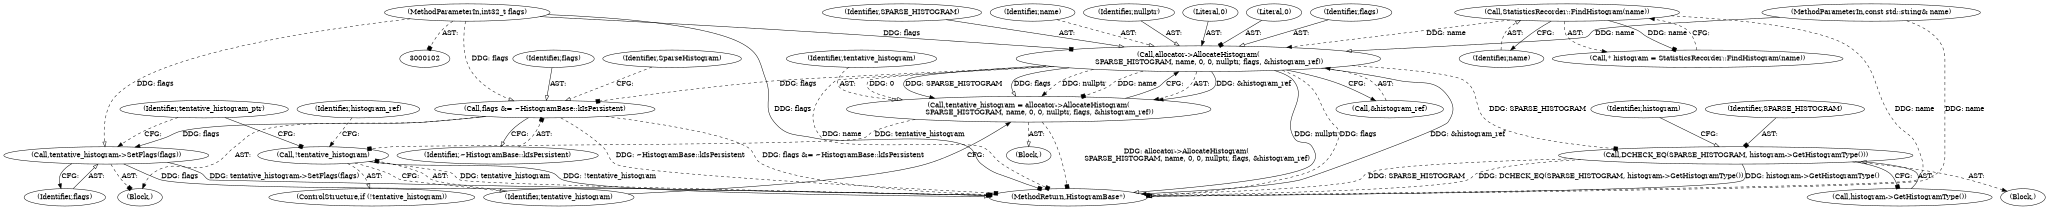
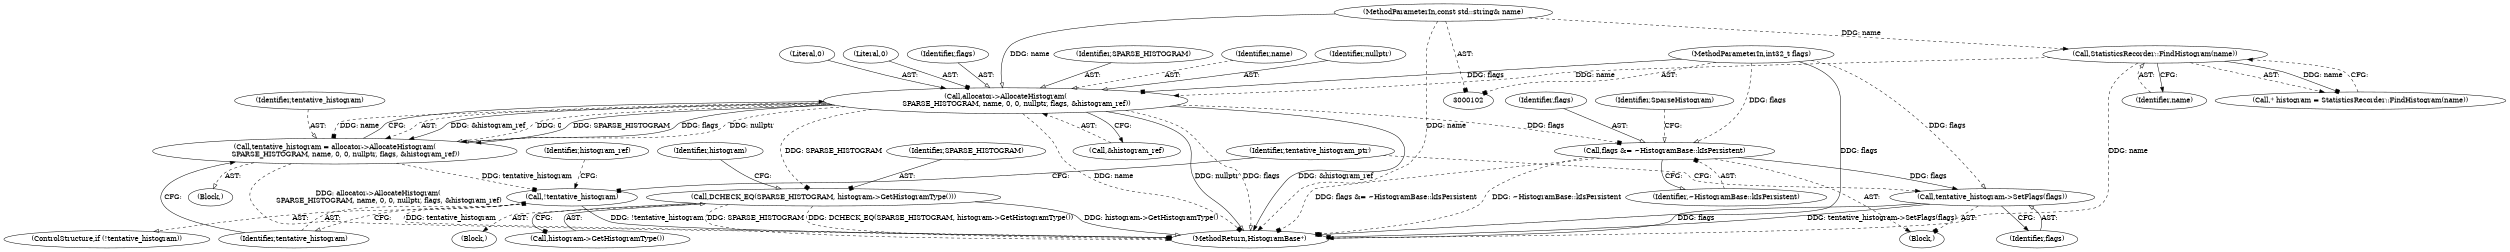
none -> (1796, 33)
none -> (1455, 54)
(1633, 190) -> (1401, 168)
